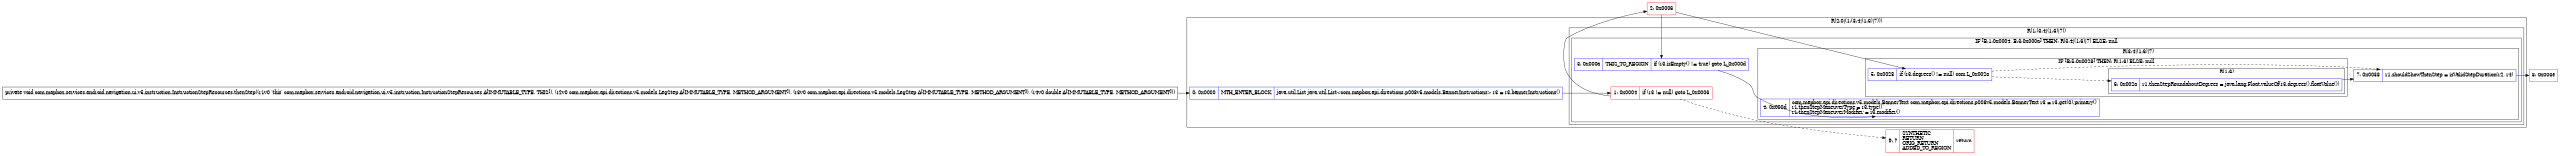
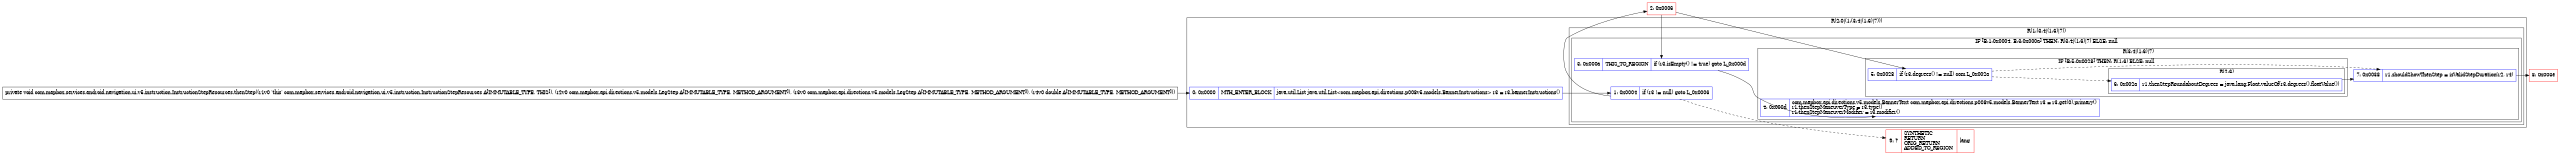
(2227, 72) -> (2227, 72)
(1662, 93) -> (1662, 93)
(1964, 141) -> (1965, 141)
